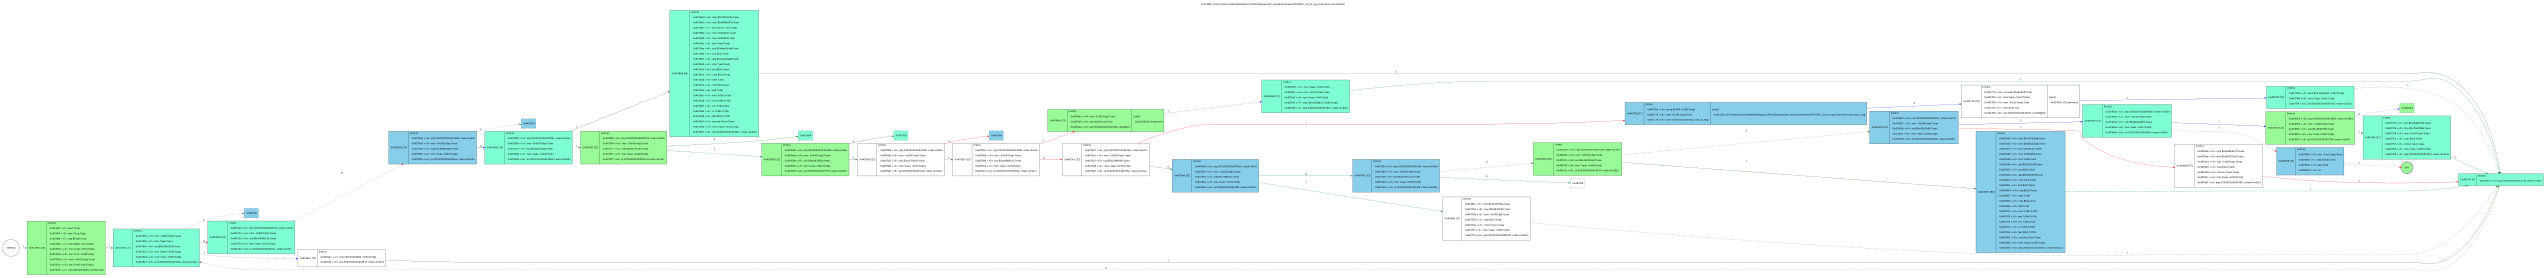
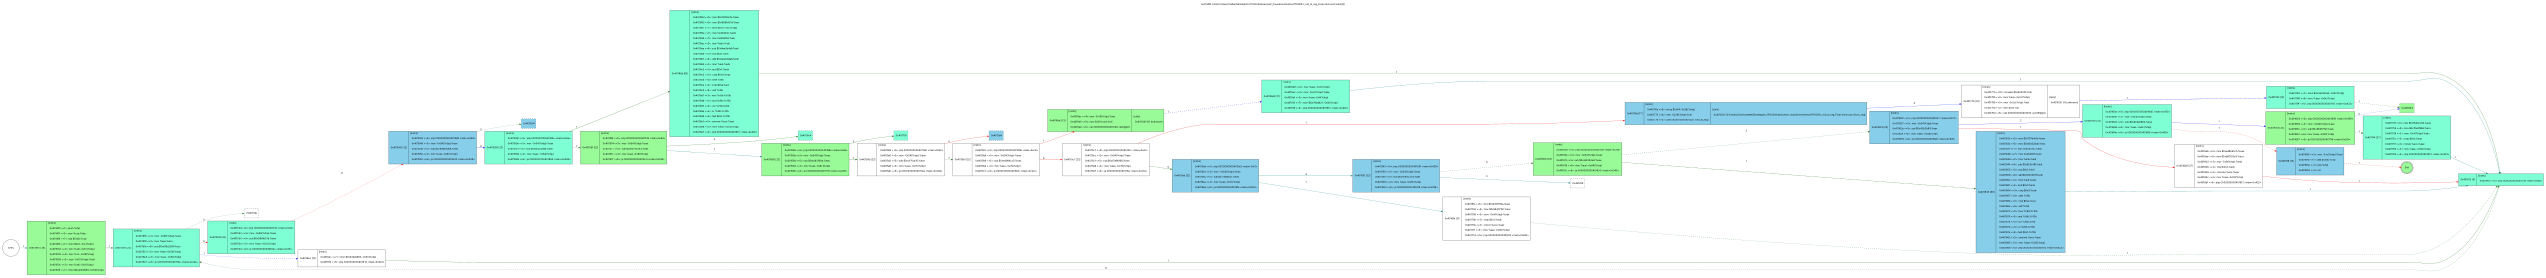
(2445, 99) -> (2376, 105)
(251, 213) -> (251, 213)
(11, 248) -> (11, 248)
